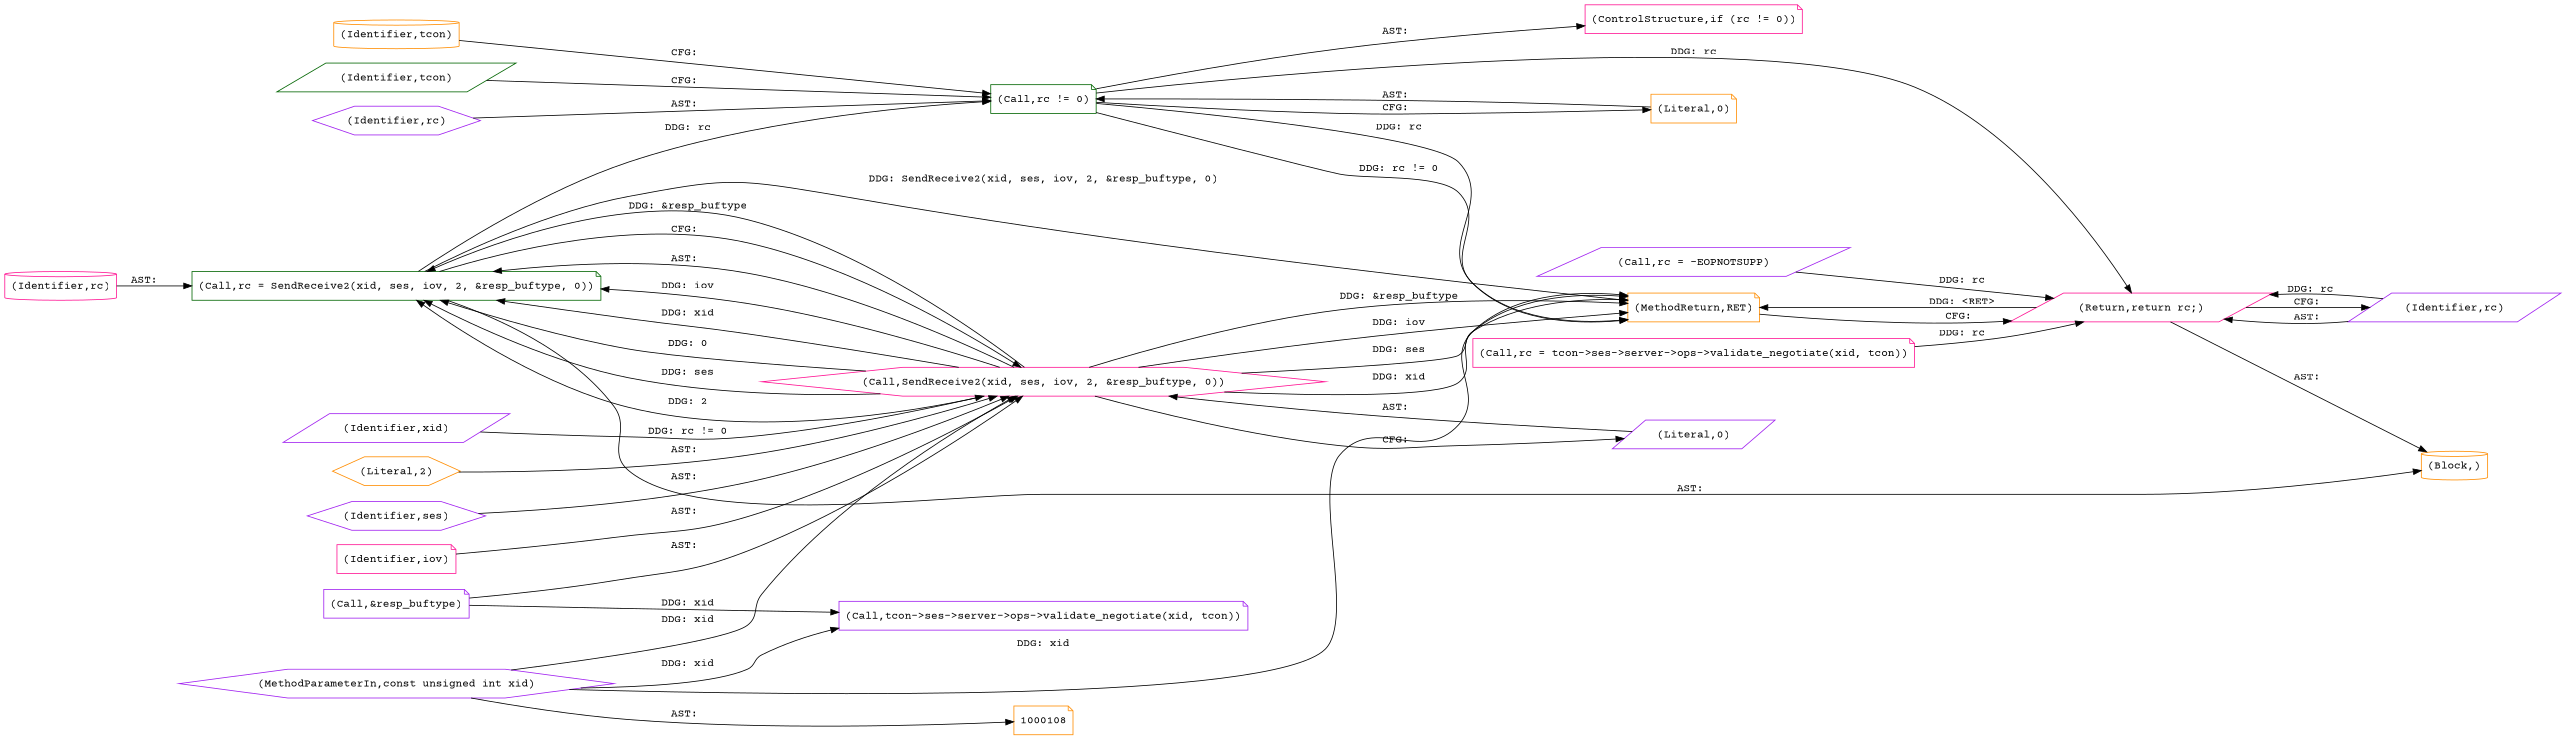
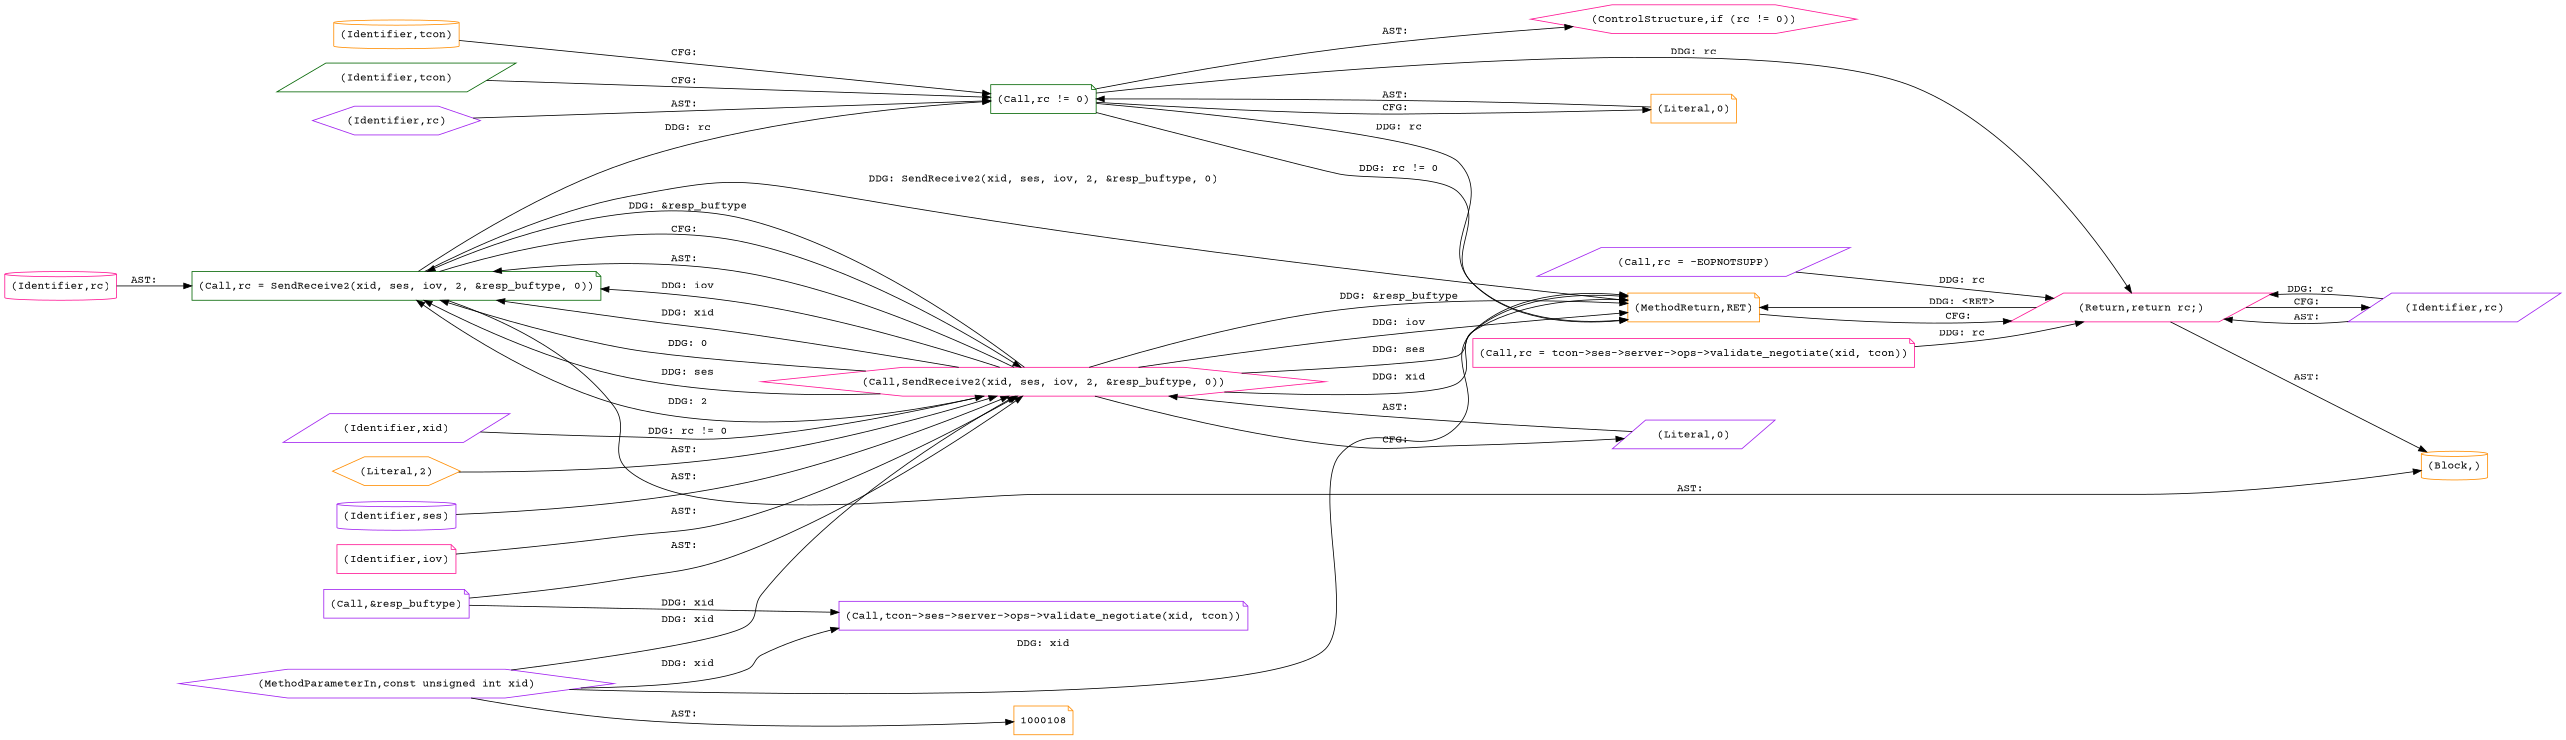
(1694, 19) -> (1694, 19)
(396, 516) -> (396, 516)
